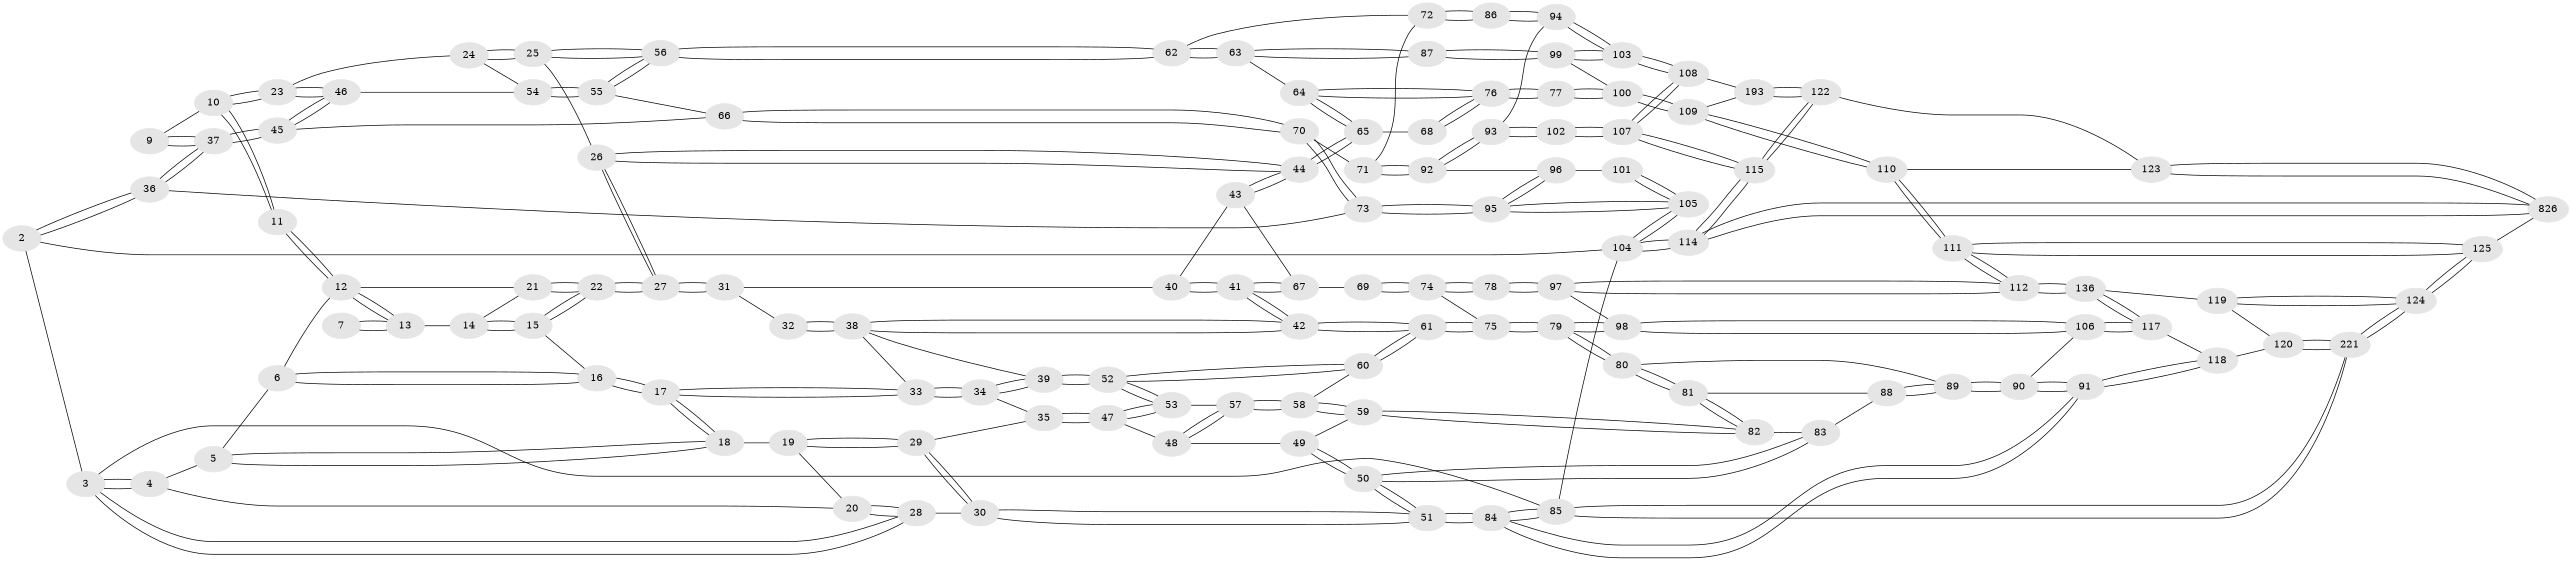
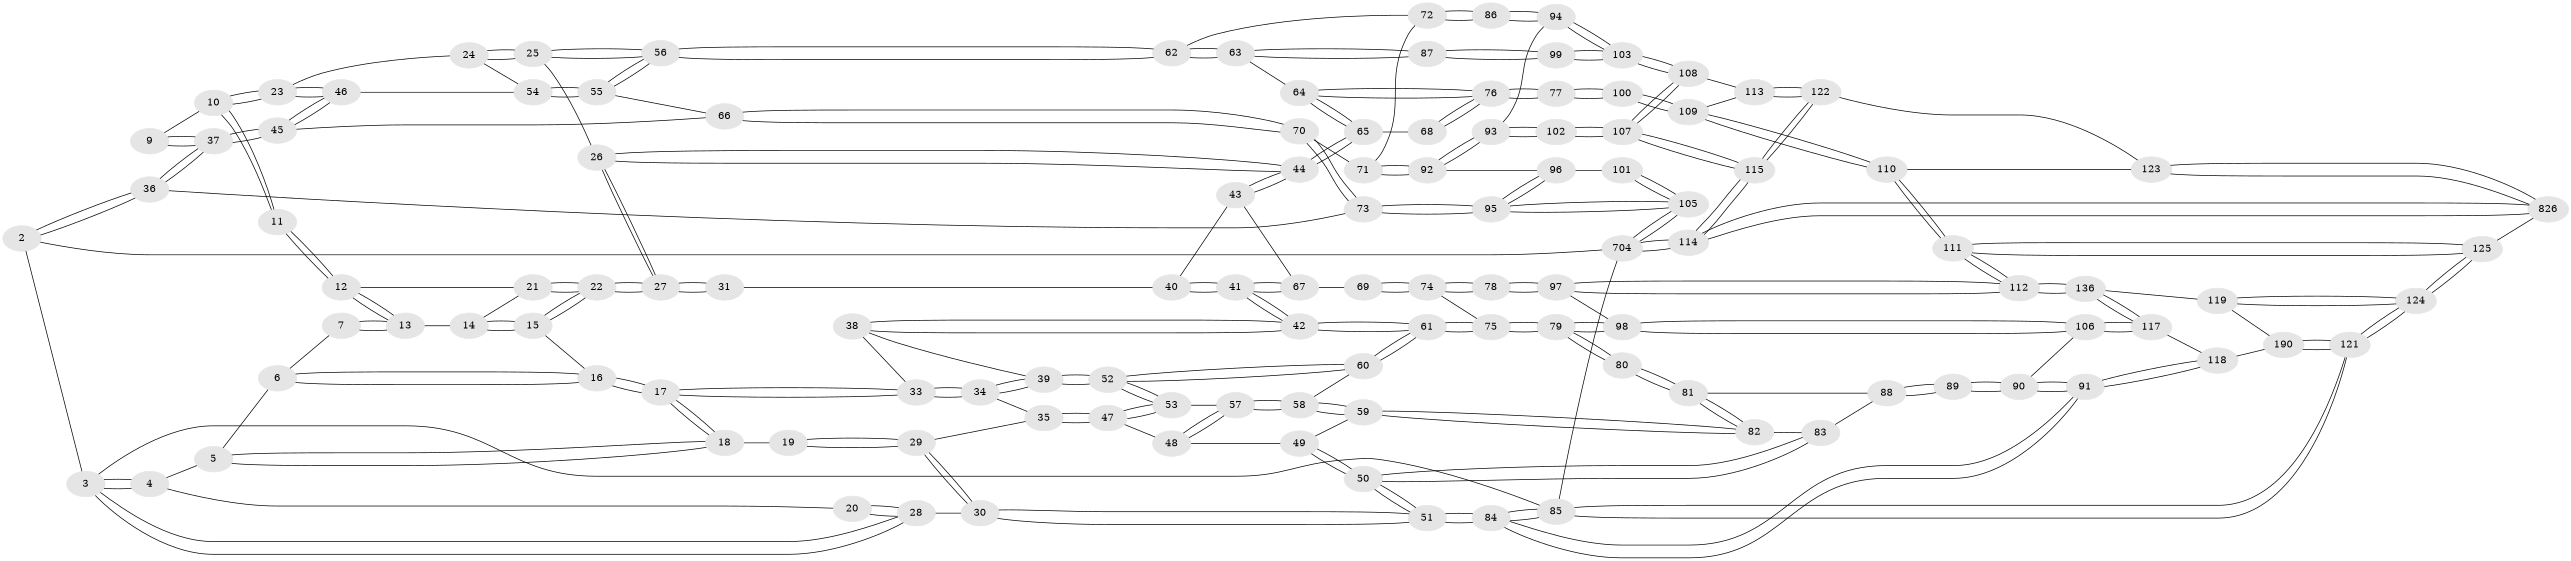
(1589, 74) -> none
(1755, 92) -> (1755, 92)
(1622, 248) -> (1622, 248)
(789, 326) -> none
(305, 331) -> (309, 352)
(2284, 345) -> (2284, 345)
(2350, 345) -> (2350, 345)
(1790, 361) -> none
(816, 471) -> none
